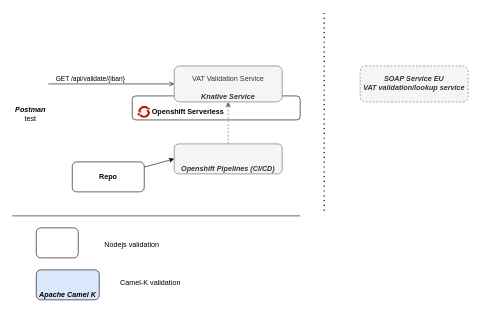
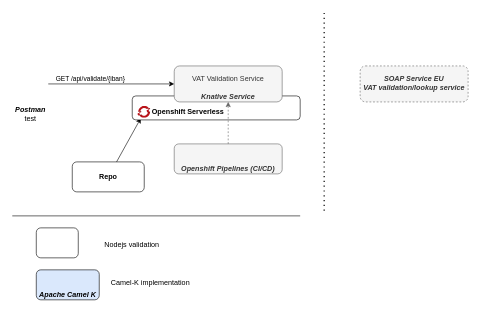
(170, 84) -> (168, 84)
(157, 163) -> (128, 141)
(151, 282) -> (151, 282)
